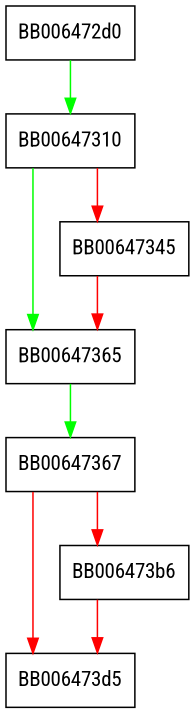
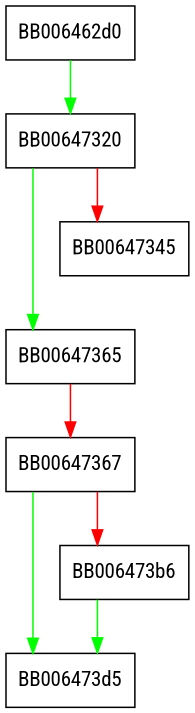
(70, 33) -> (70, 33)
(70, 141) -> (70, 141)
(97, 295) -> none
(70, 403) -> (70, 403)
(33, 565) -> (33, 565)
(97, 619) -> (97, 619)
